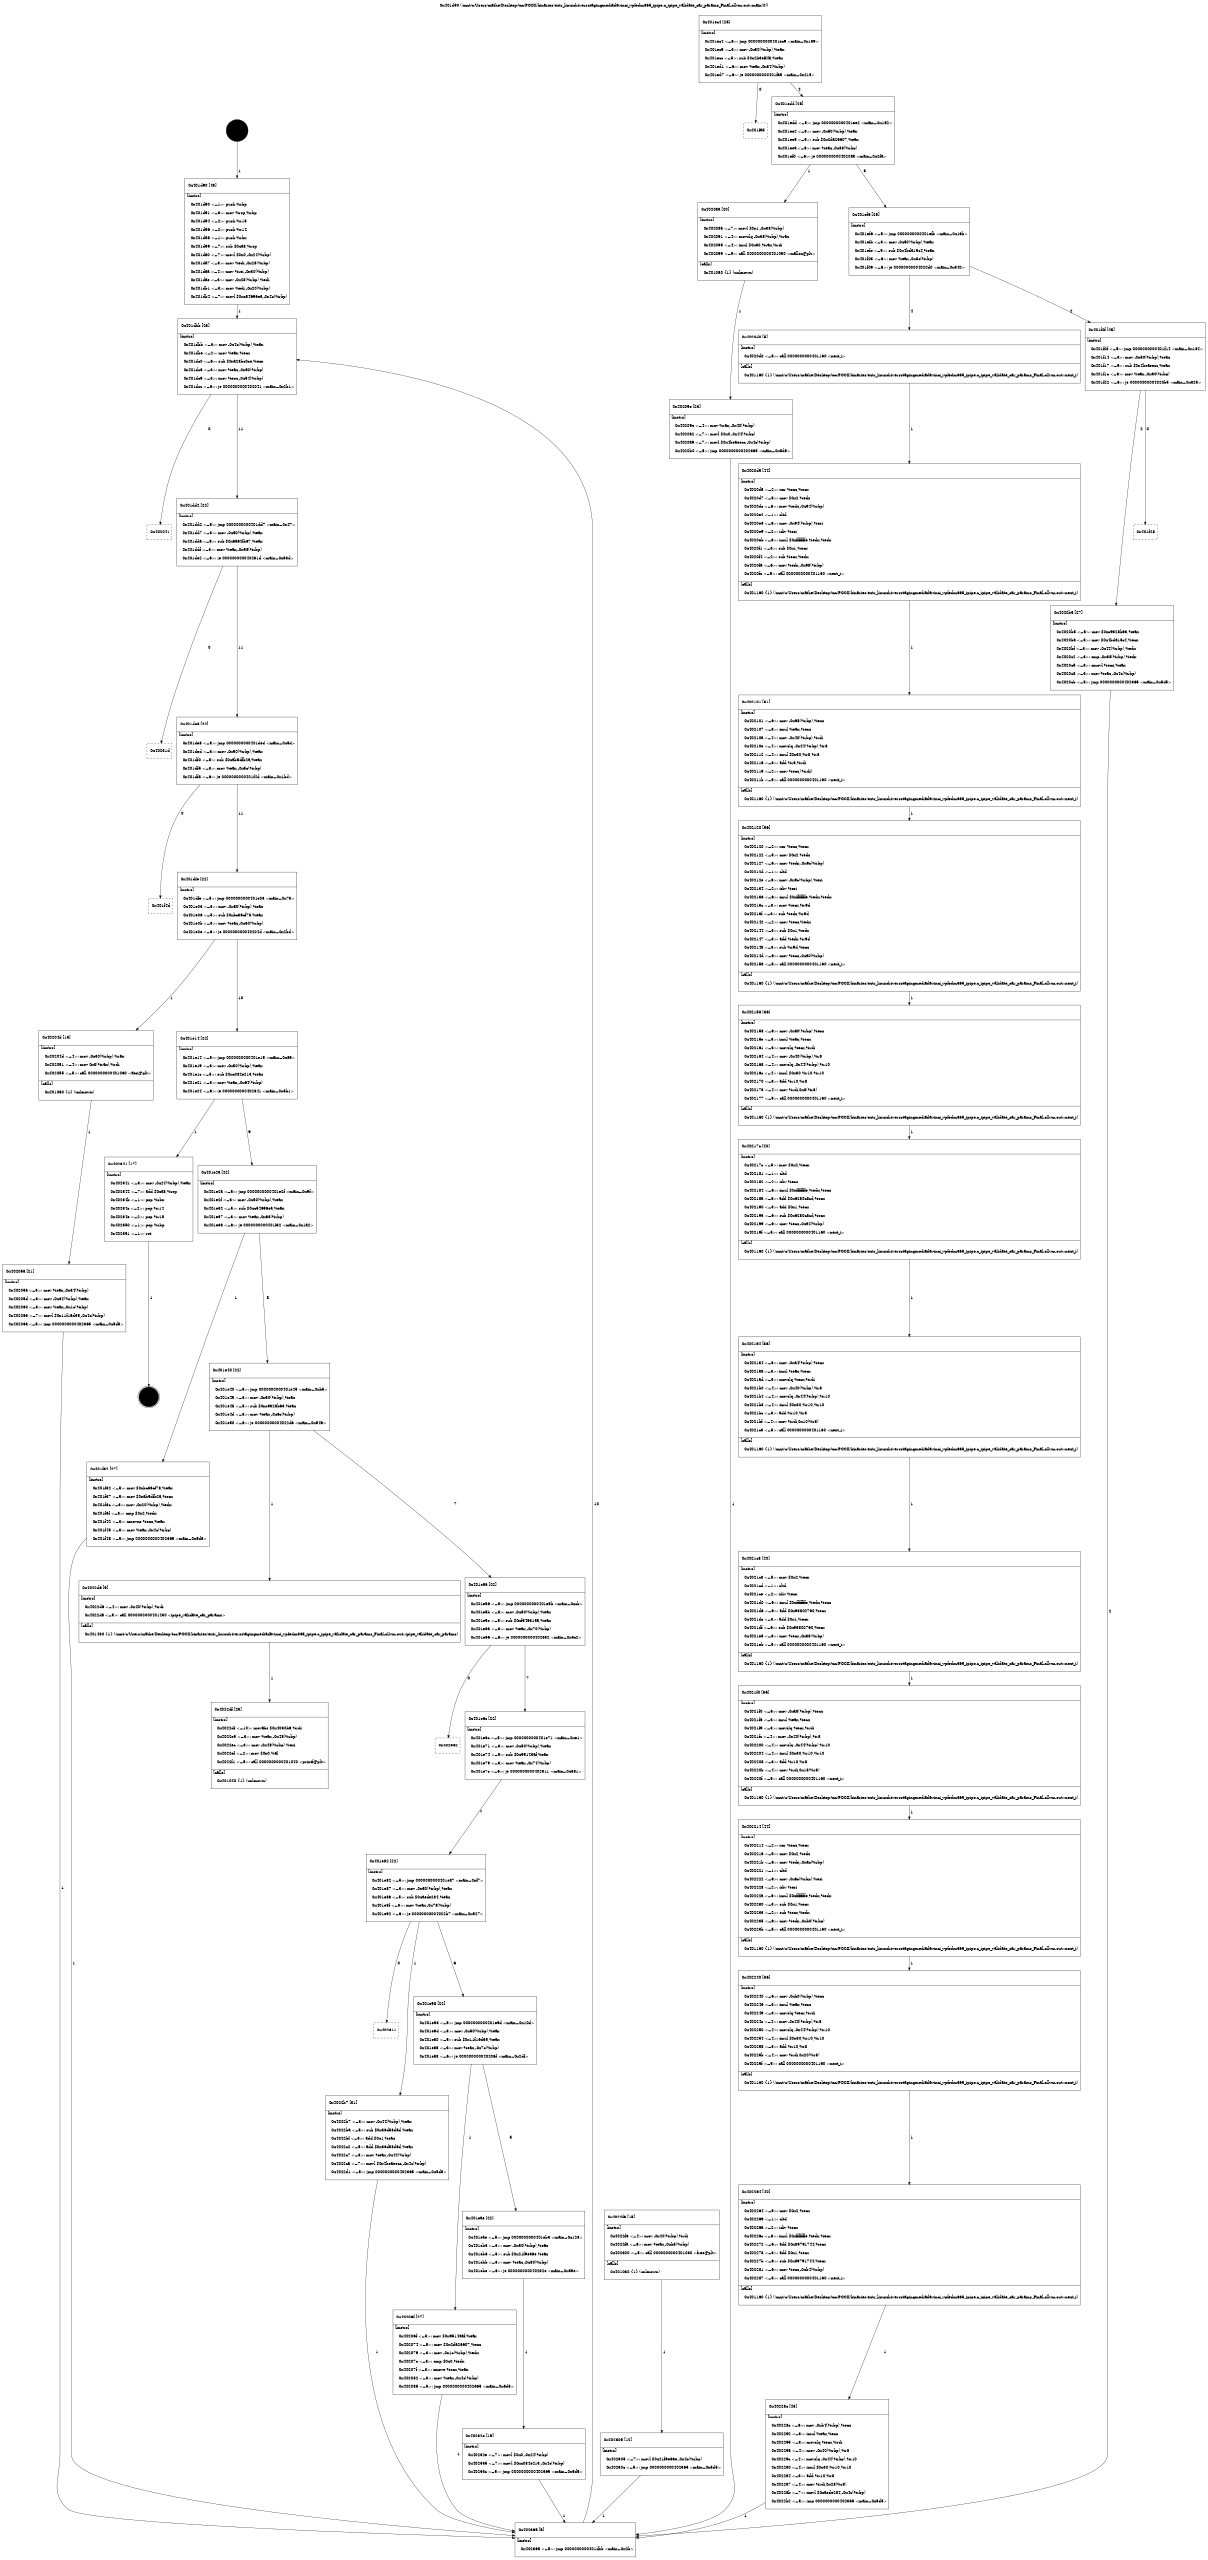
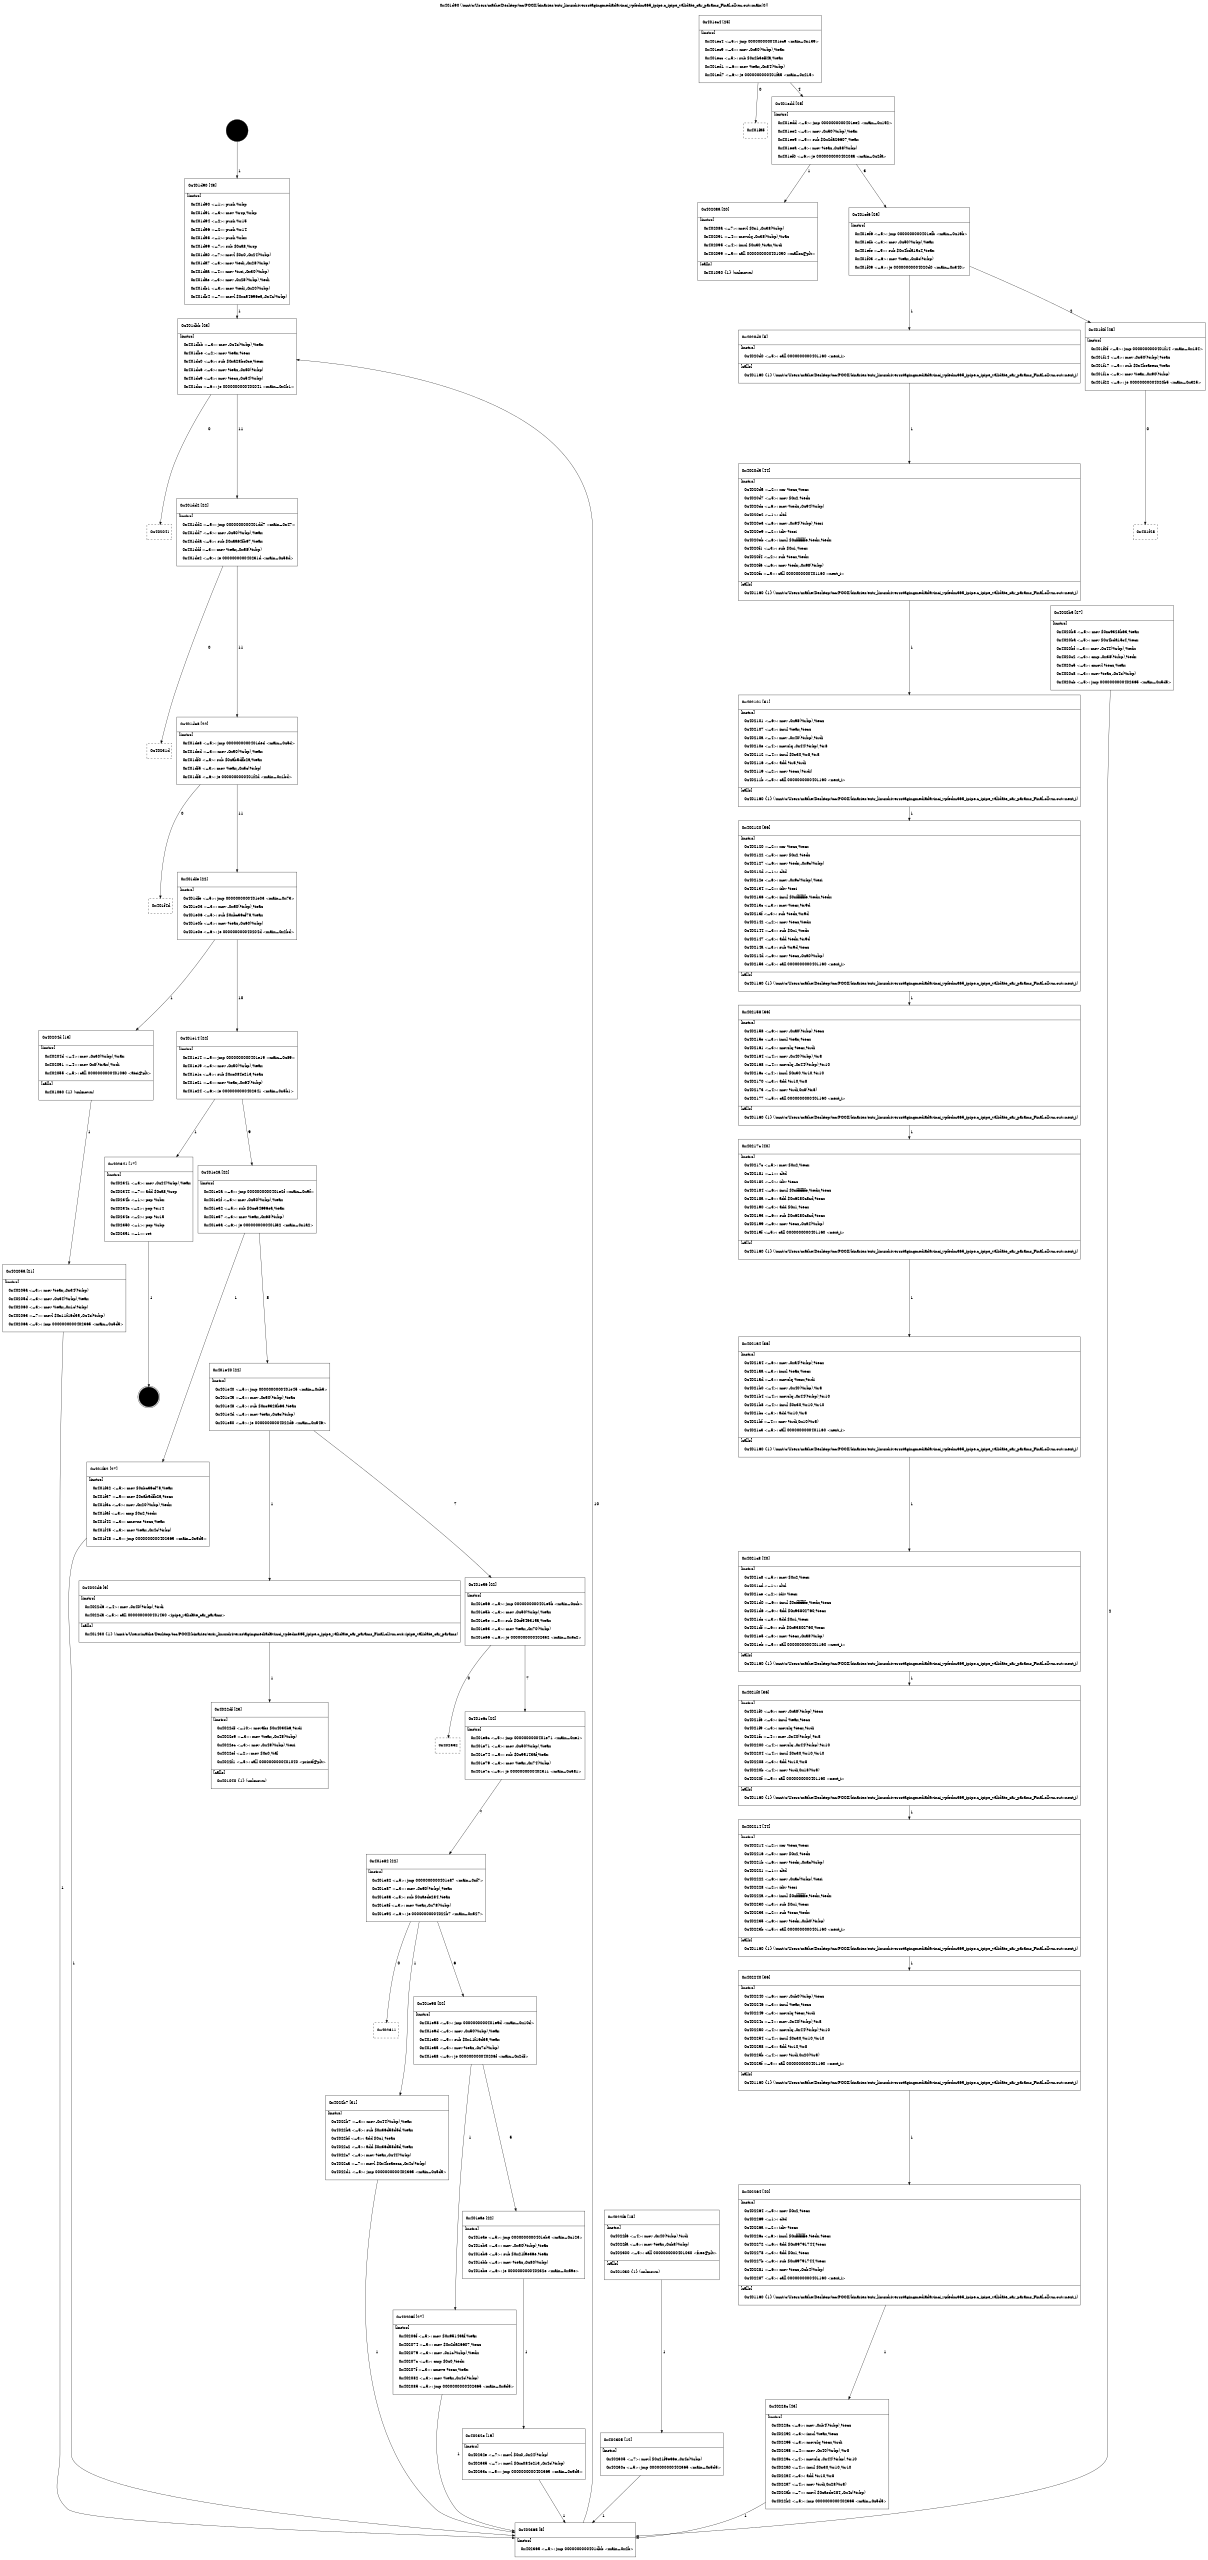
(911, 312) -> (911, 312)
(731, 429) -> none
(1127, 496) -> none
